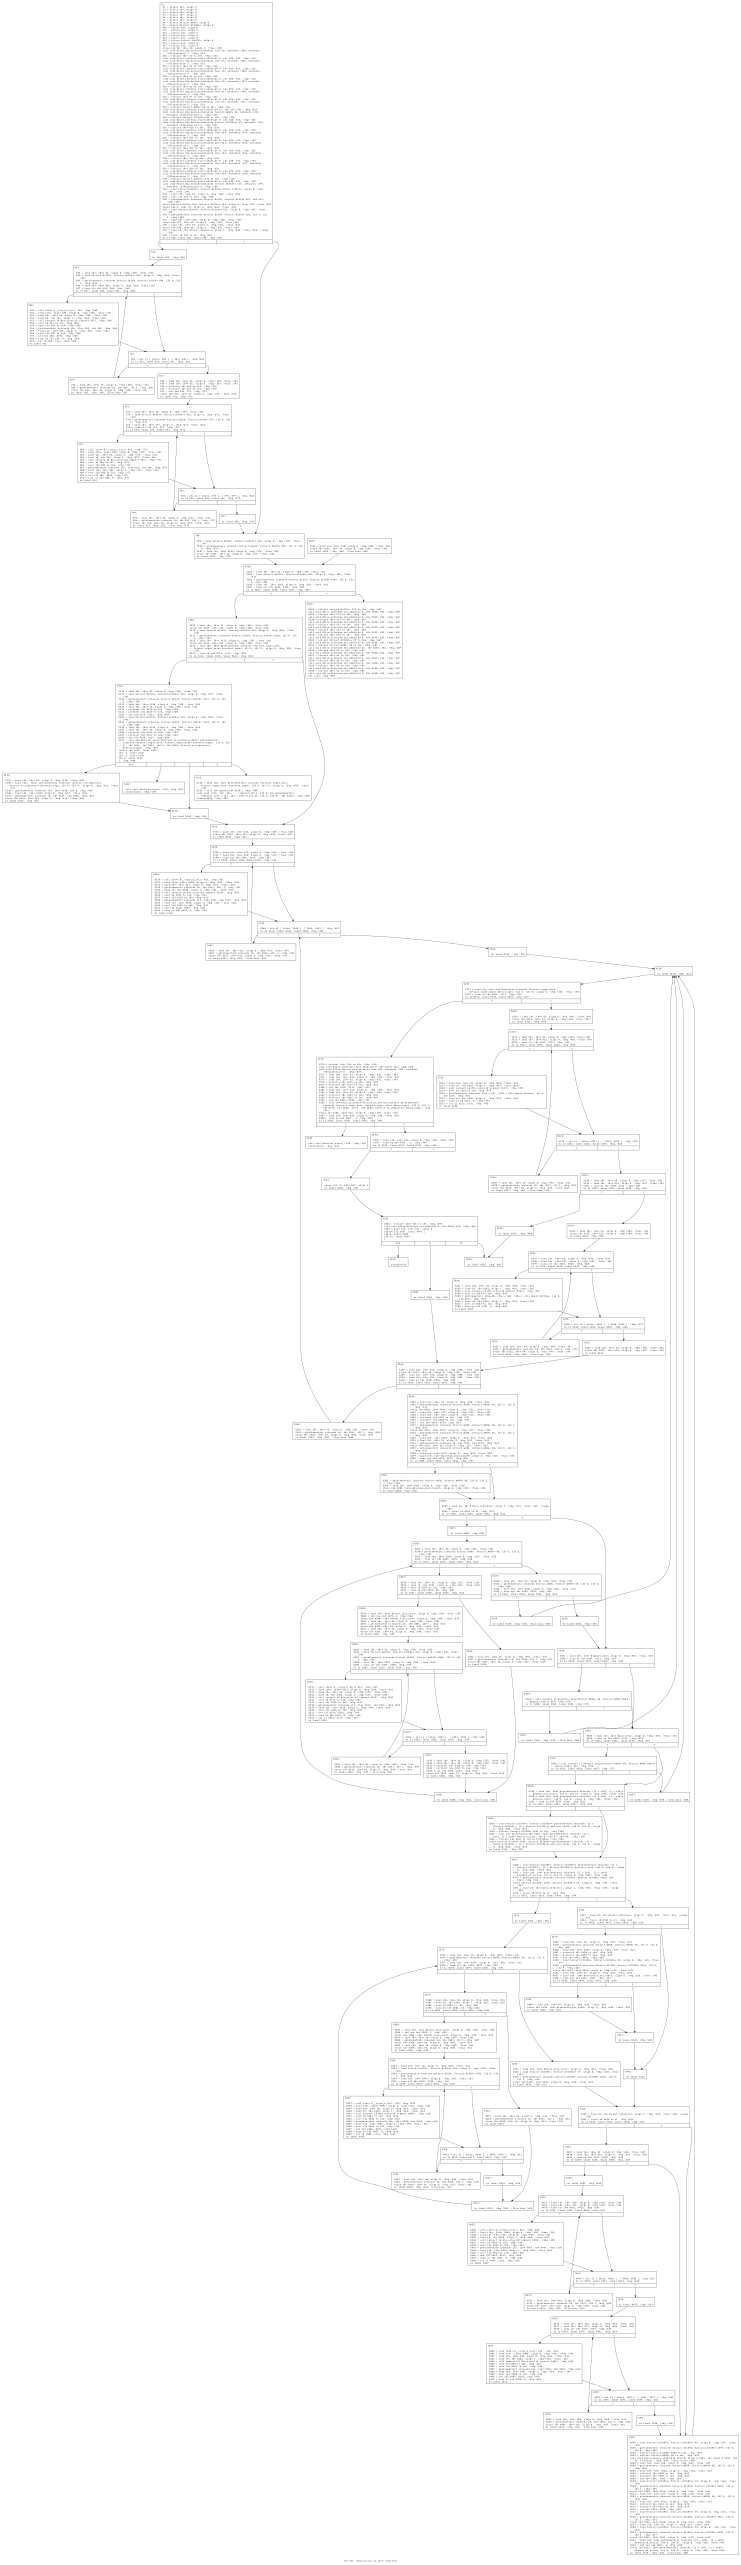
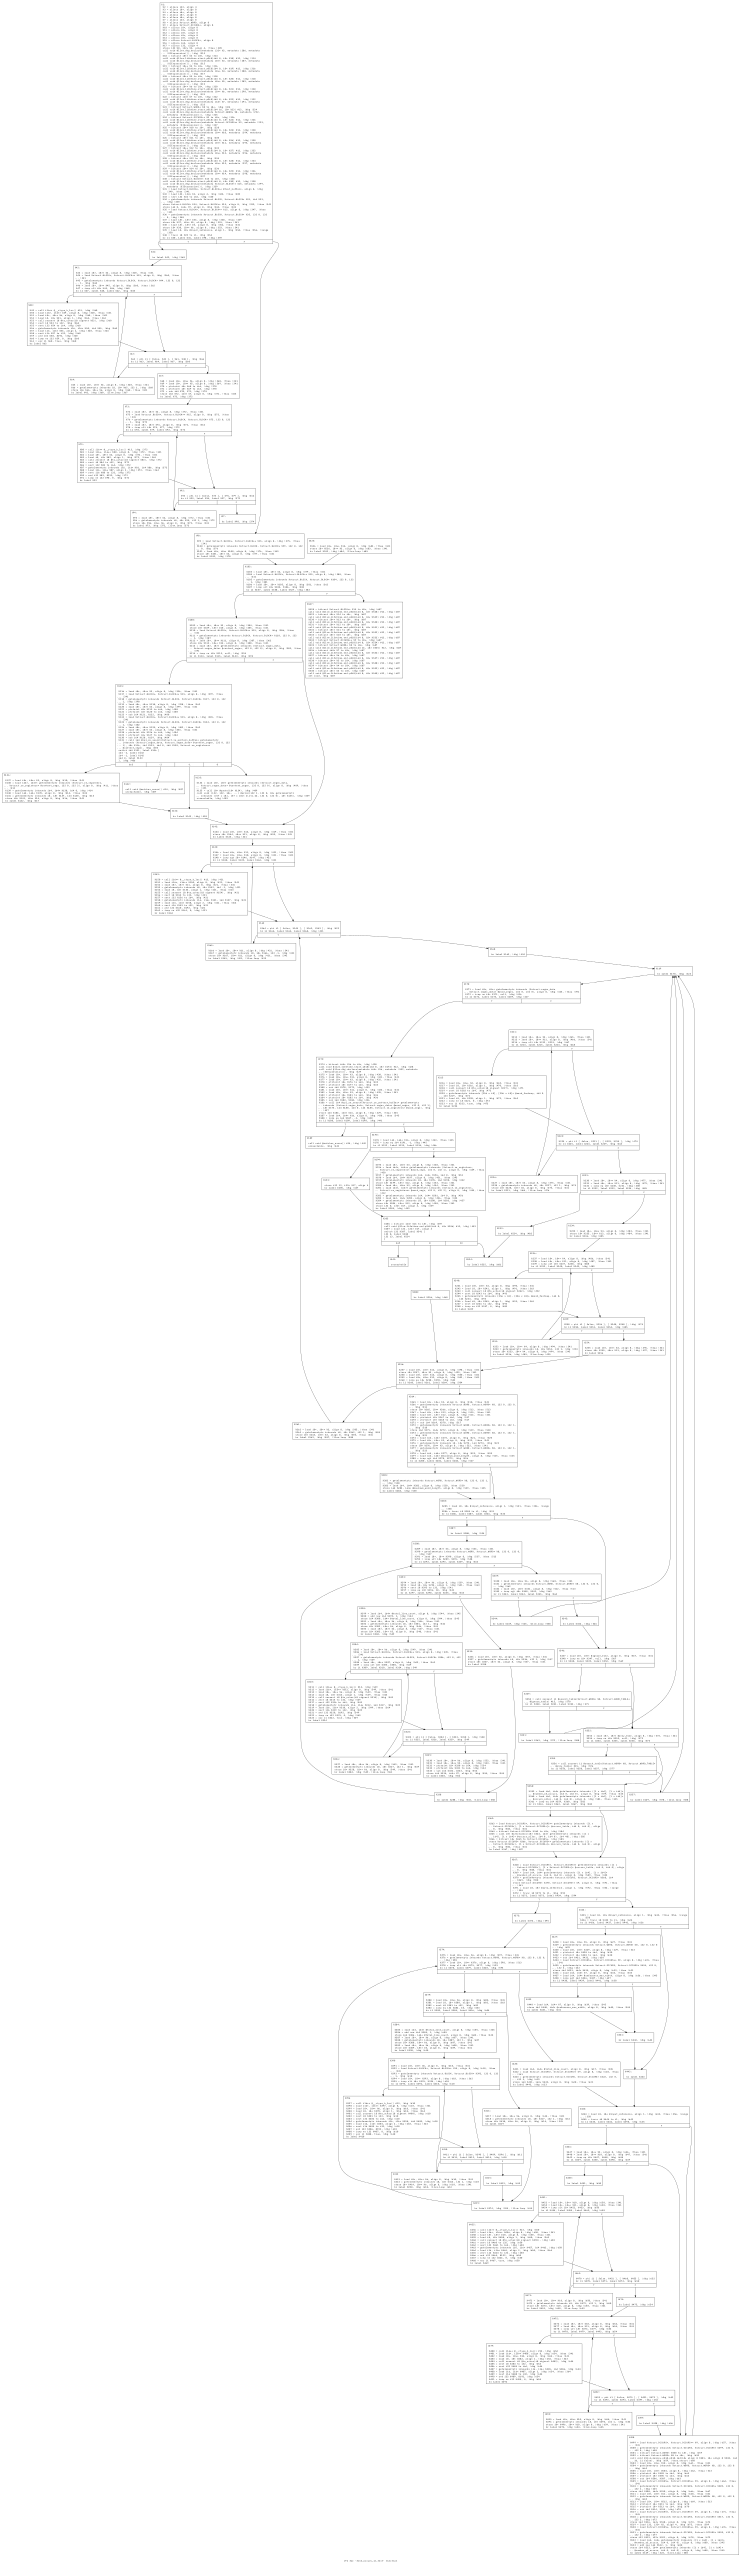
(241, 528) -> none
(551, 1017) -> none
none -> (429, 1184)
